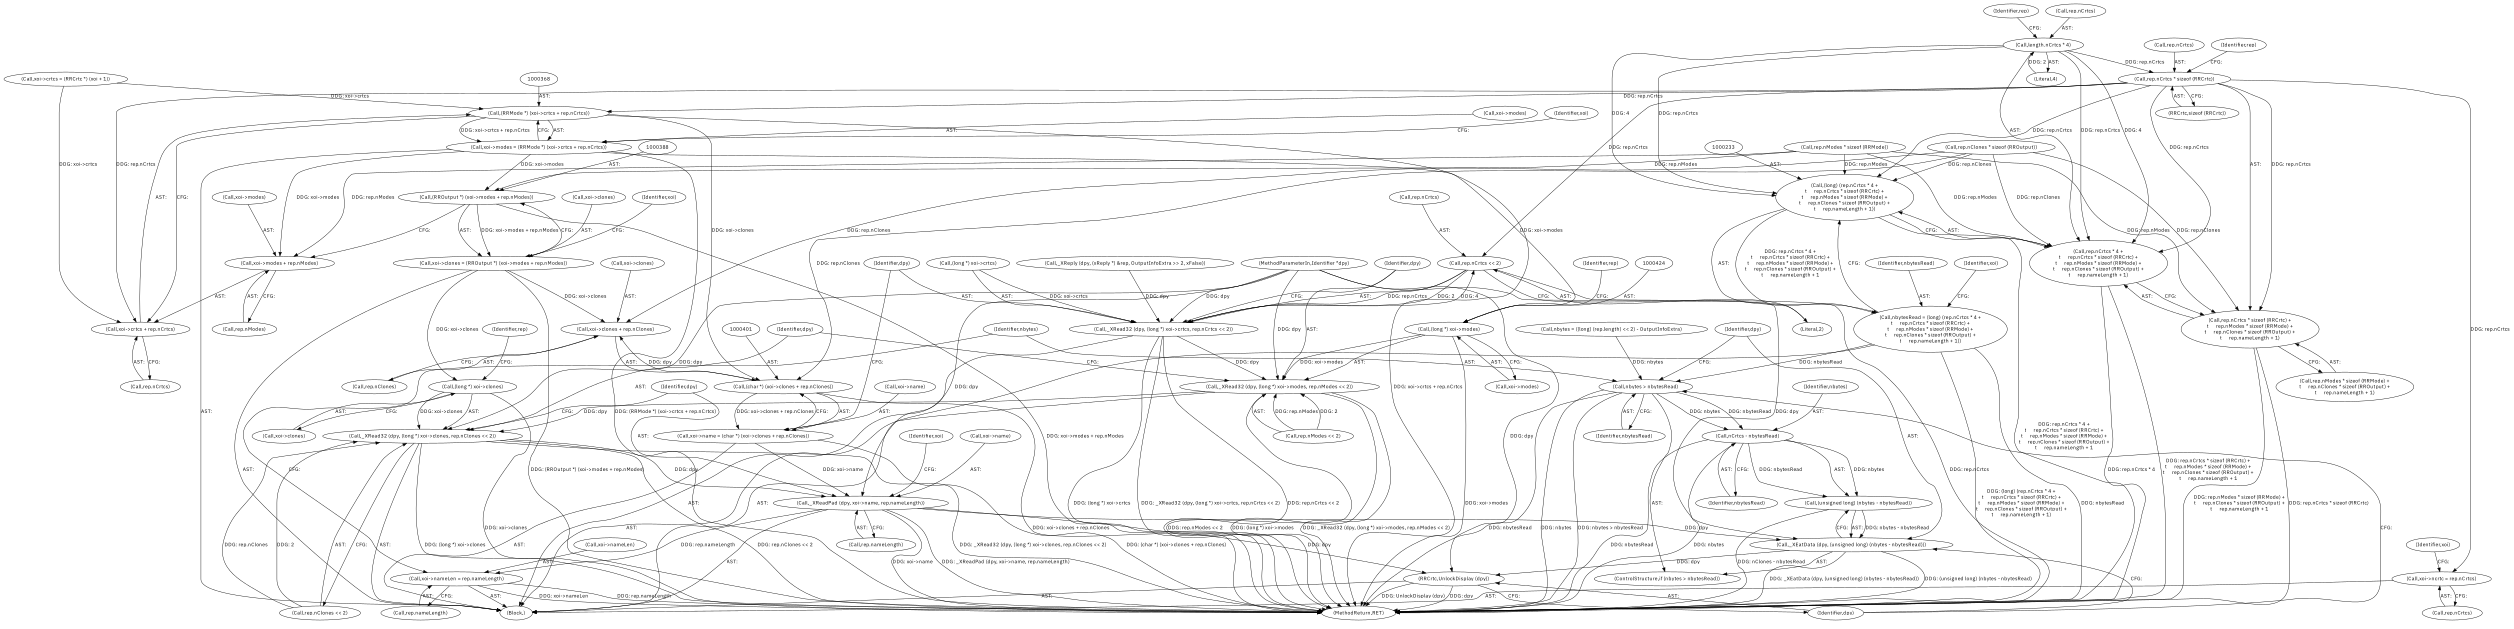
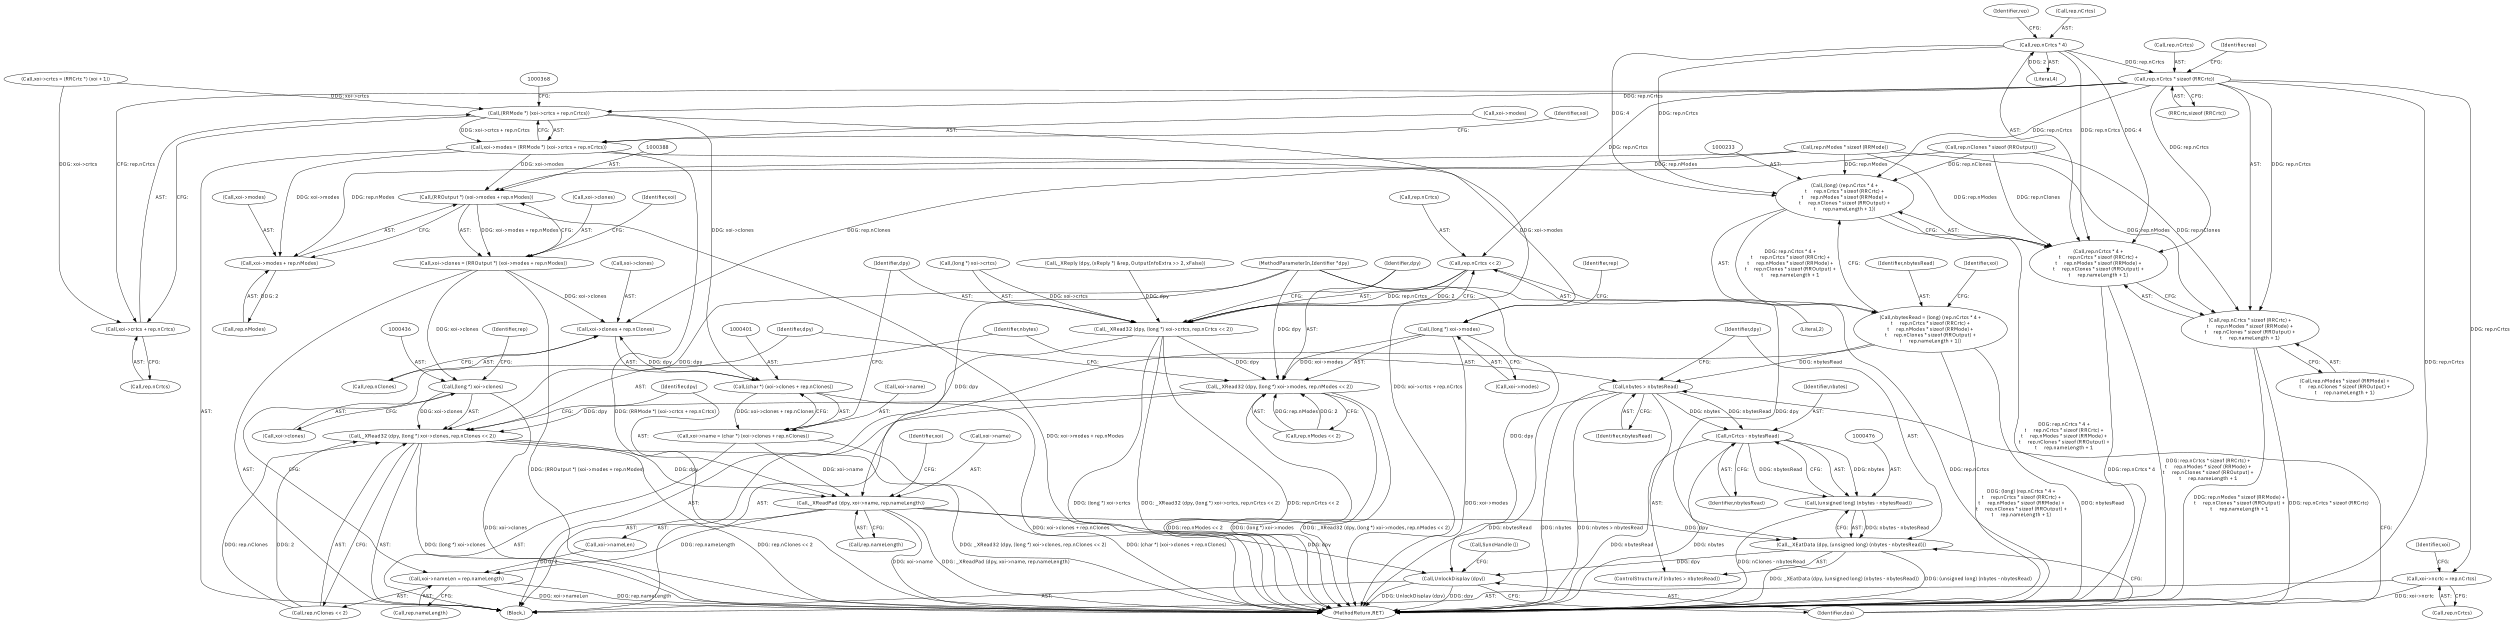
(2043, 45) -> (2043, 45)
(545, 96) -> (545, 96)
(136, 164) -> (136, 164)
(1312, 183) -> none
(1654, 263) -> none
(212, 295) -> (376, 231)
(1202, 295) -> none
(270, 296) -> (270, 296)
(1470, 296) -> (1470, 296)
(1643, 302) -> none
none -> (400, 329)
(1612, 329) -> none
none -> (1345, 408)
none -> (1864, 436)
none -> (1807, 469)
none -> (1494, 545)
(549, 562) -> (549, 562)
(1454, 579) -> (1454, 579)
(691, 586) -> (730, 520)
(486, 596) -> (389, 596)
none -> (2262, 596)
none -> (1989, 606)
